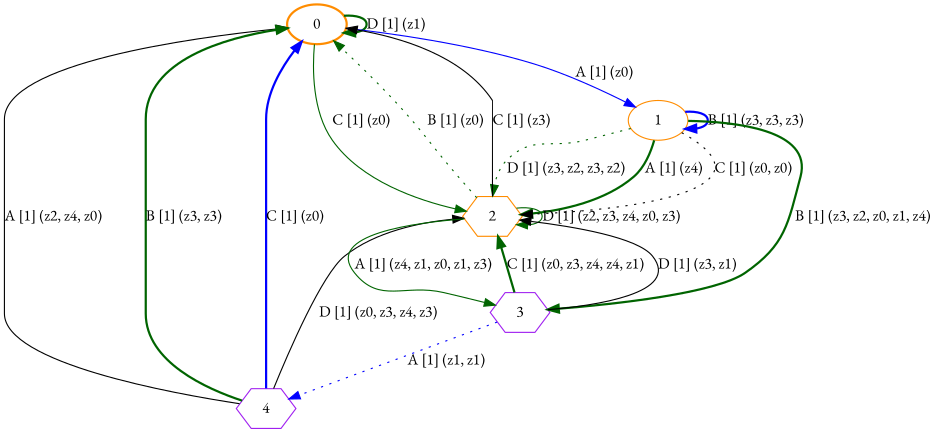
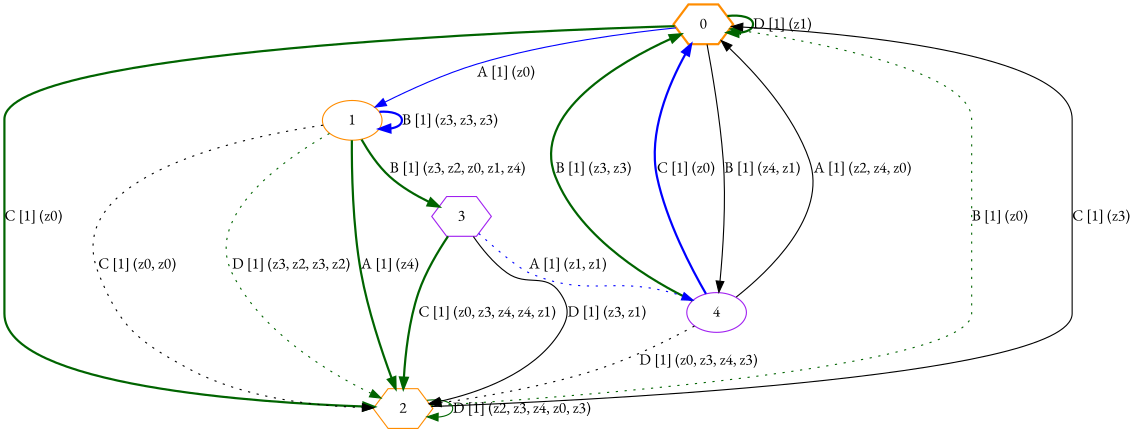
(317, 24) -> (703, 24)
(347, 157) -> (47, 90)
none -> (723, 162)
(333, 269) -> (572, 377)
(353, 270) -> none
(266, 409) -> (717, 312)
